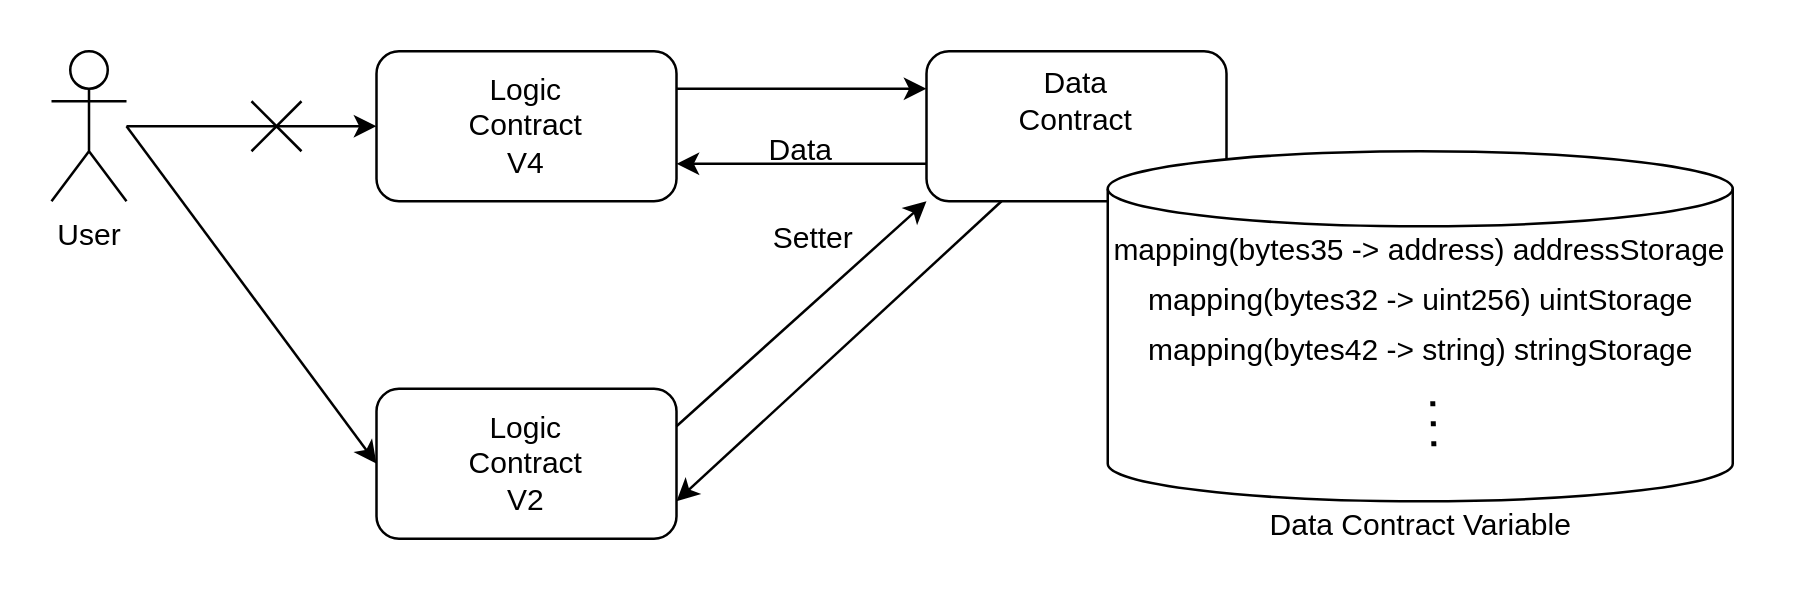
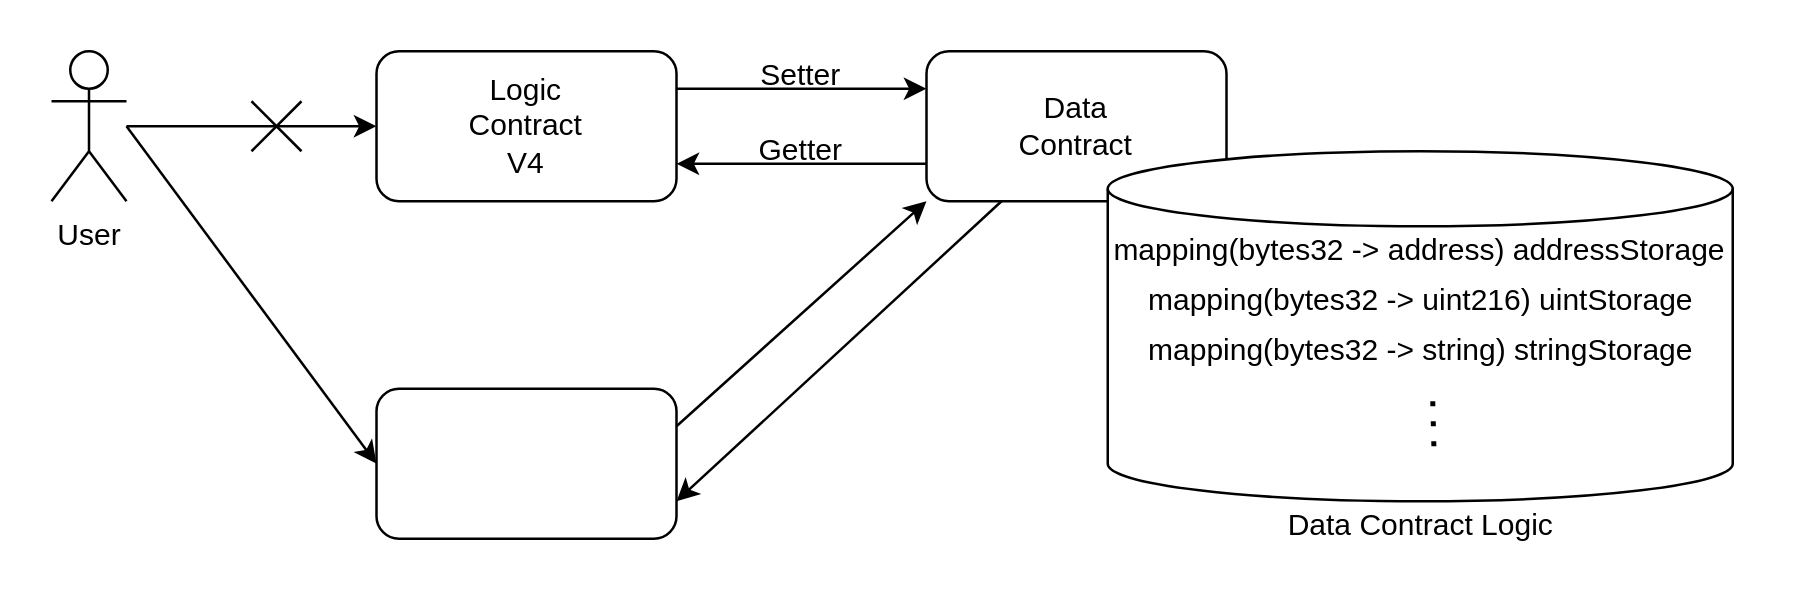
(1076, 101) -> (1076, 126)
(801, 151) -> (801, 151)
(814, 239) -> (801, 76)
(1420, 251) -> (1420, 251)
(1421, 301) -> (1421, 301)
(1421, 351) -> (1421, 351)
(526, 464) -> none
(1421, 526) -> (1421, 526)
